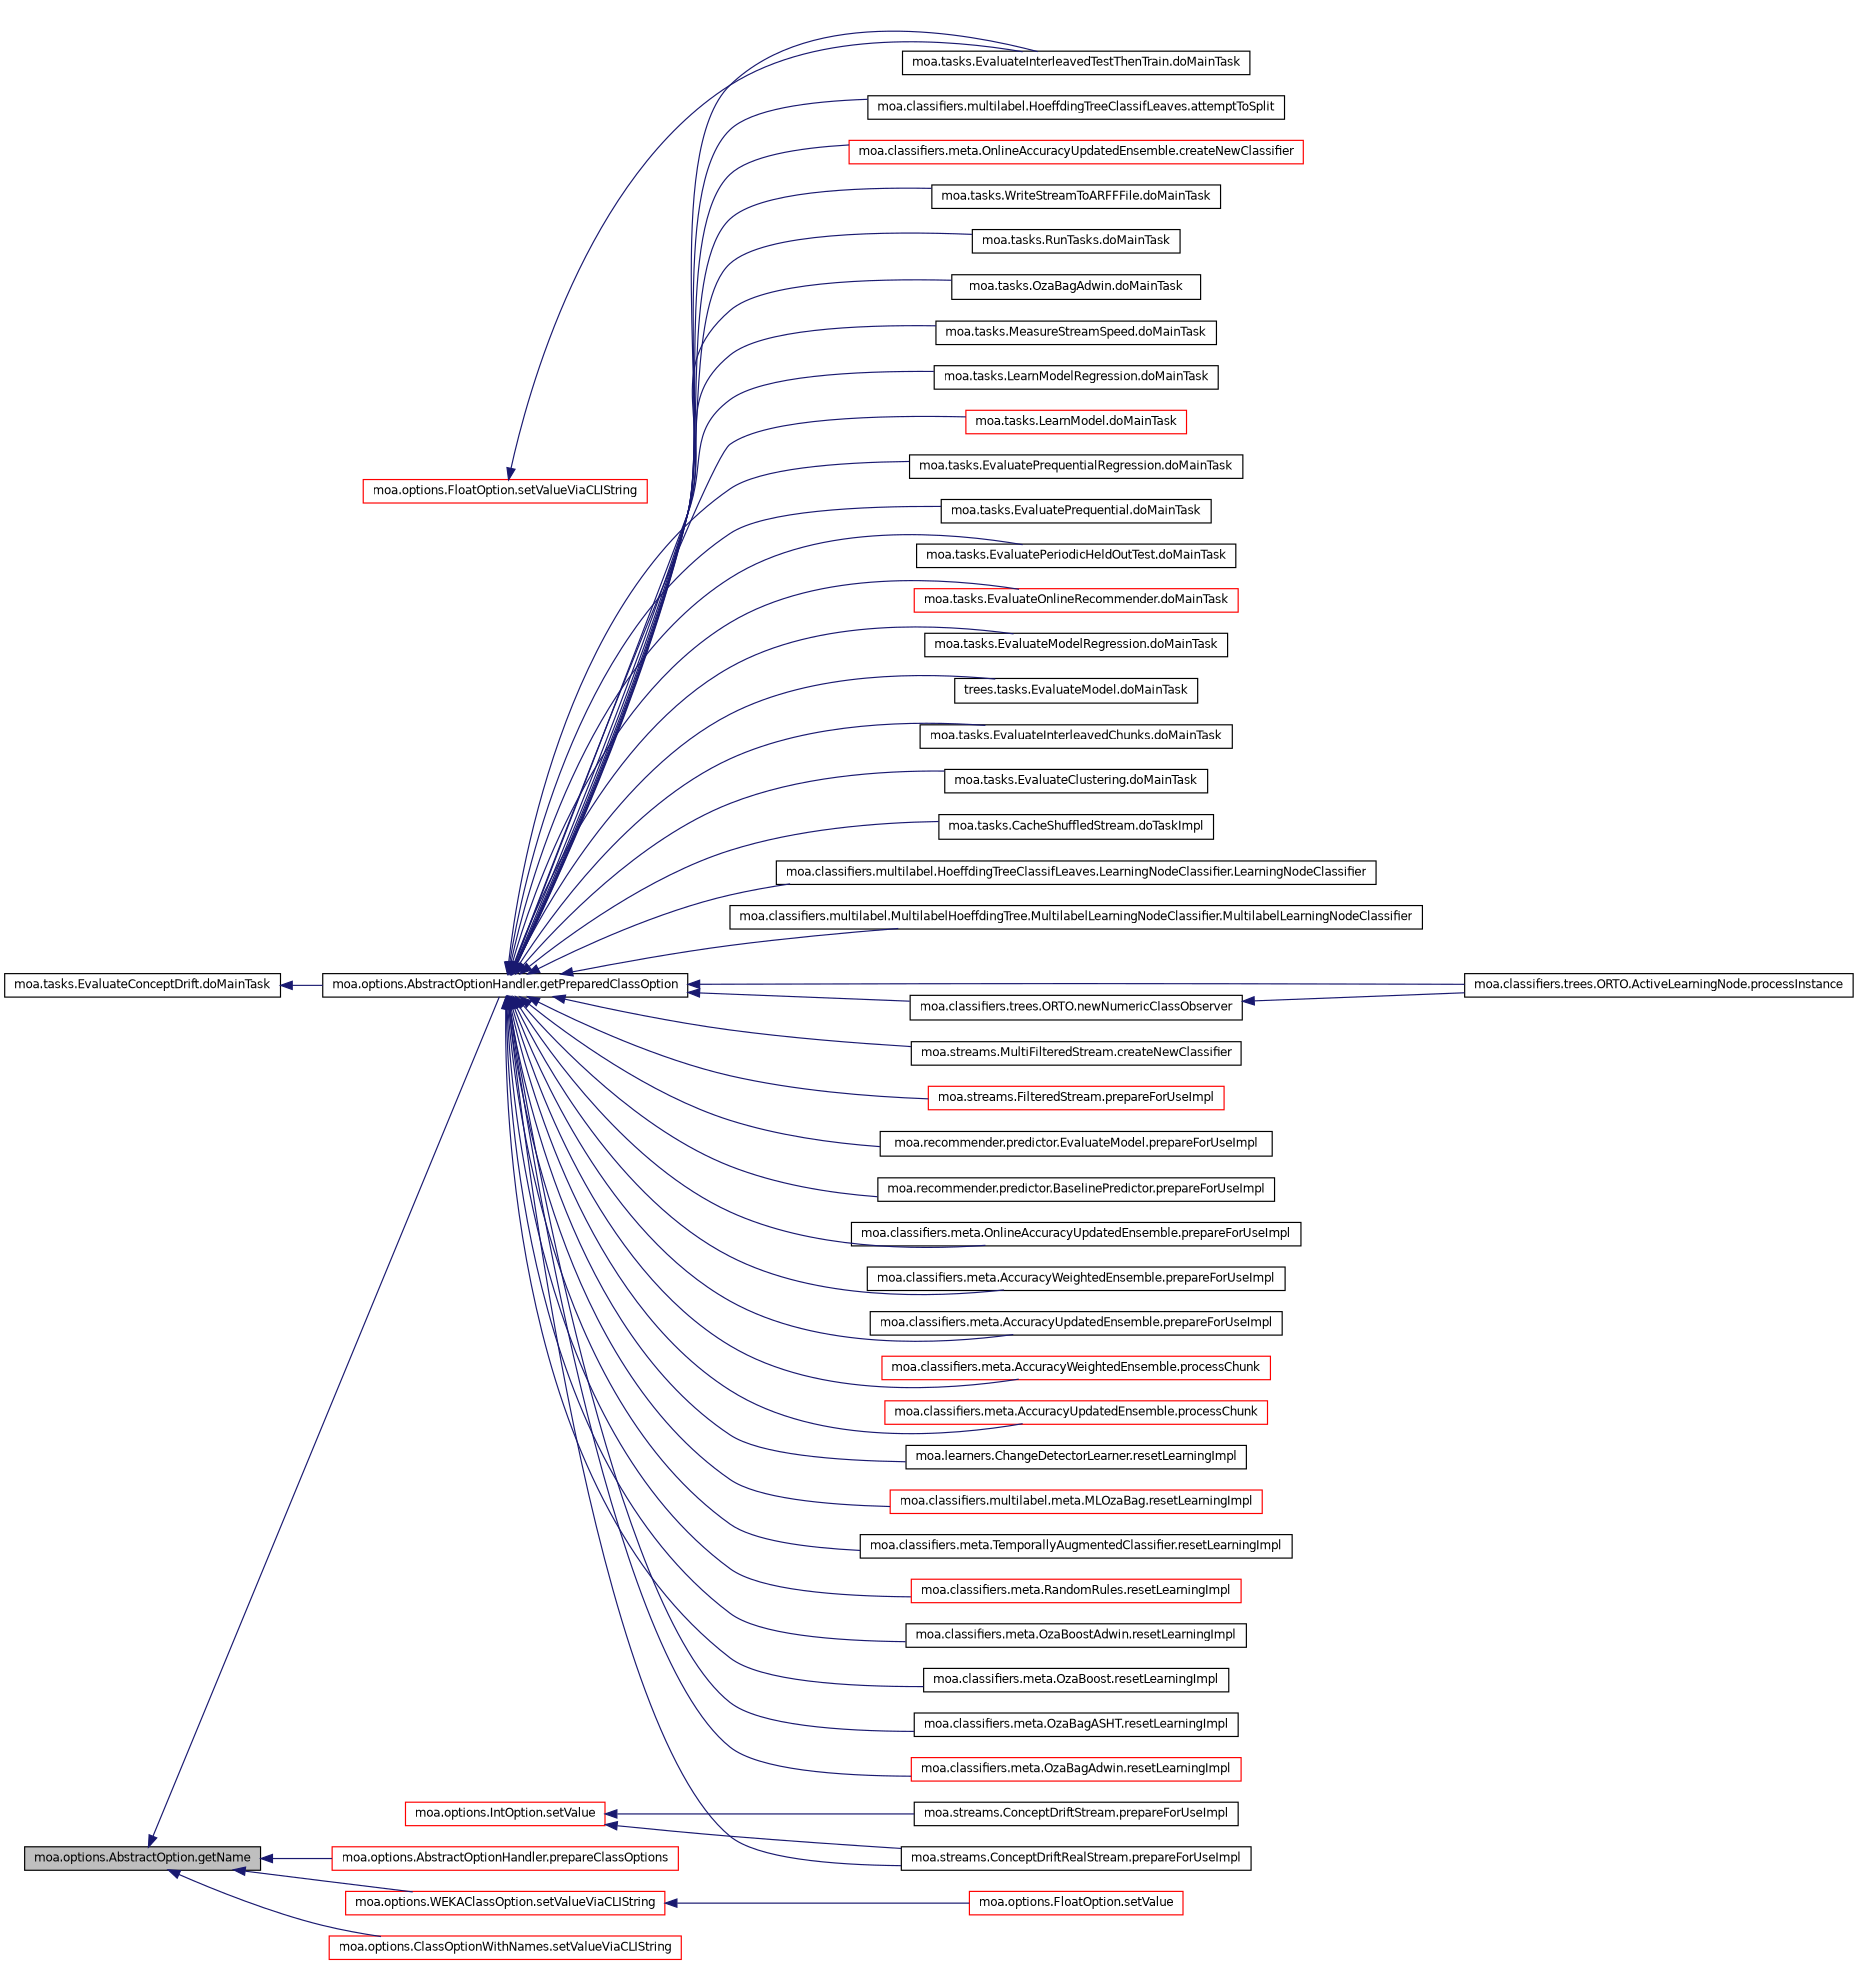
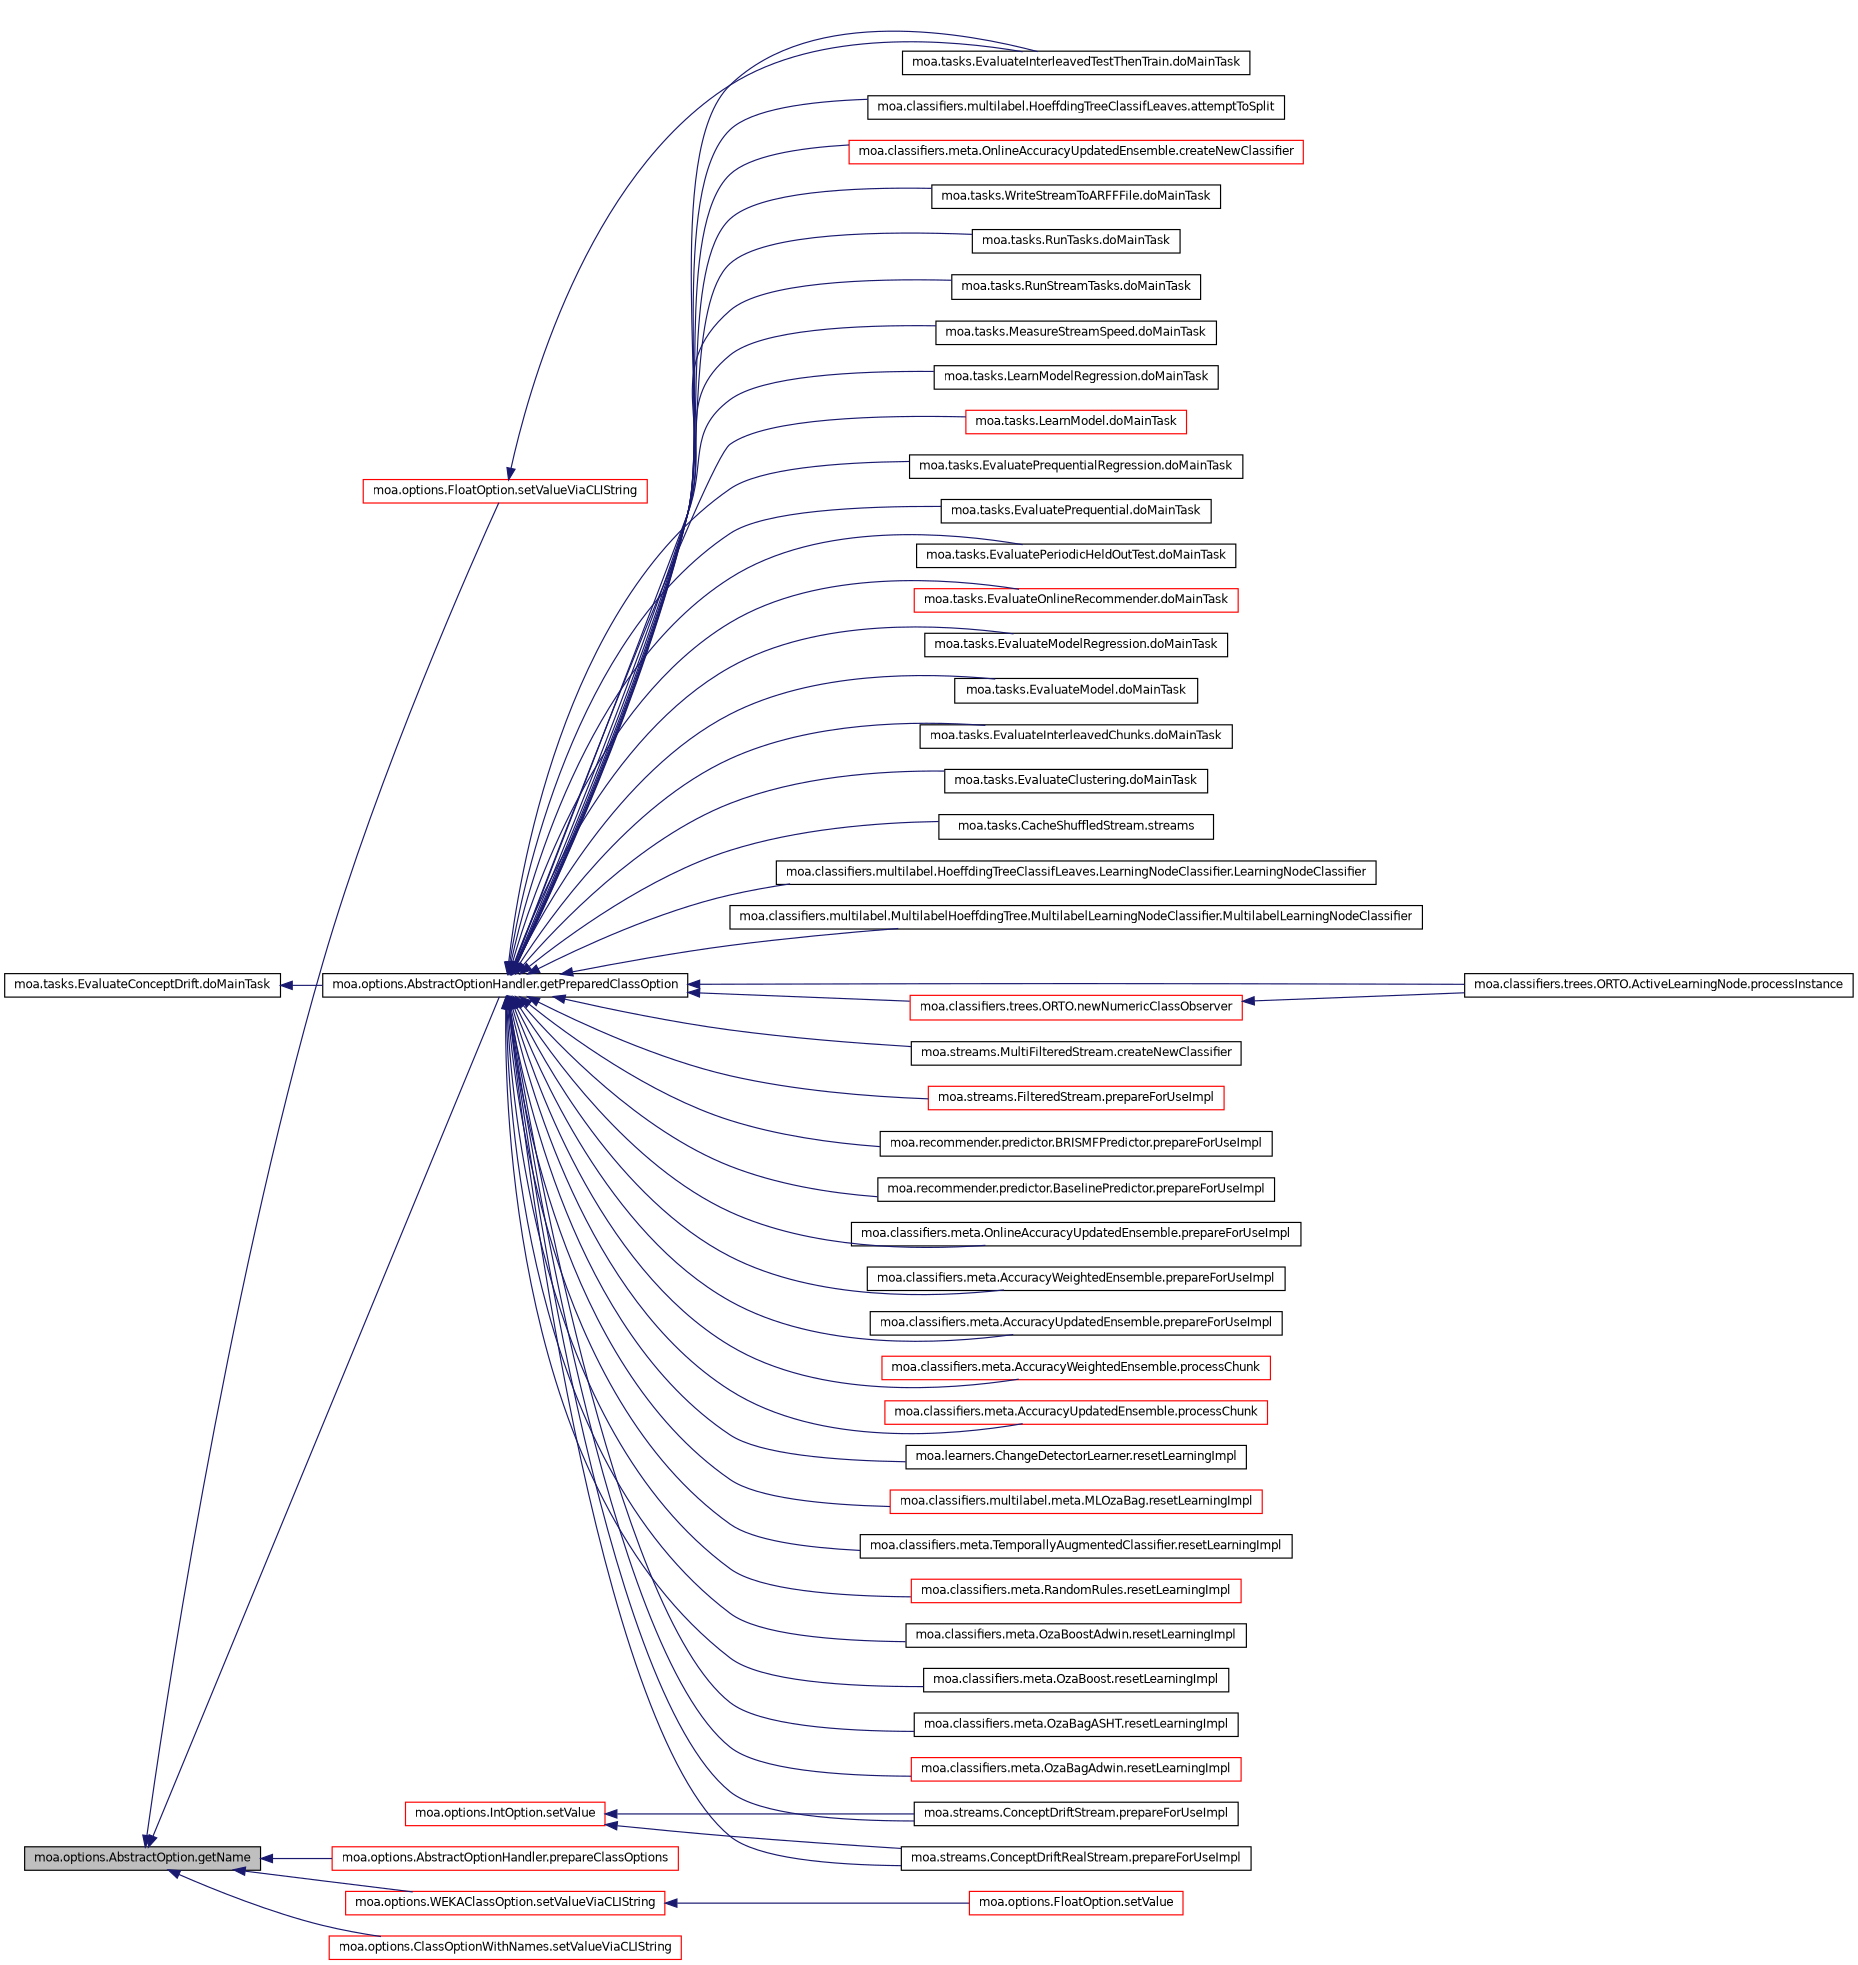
(1076, 287) -> (1076, 287)
(1076, 691) -> (1076, 691)
(1076, 827) -> (1076, 827)
(1076, 1008) -> (1076, 1008)
(1076, 1144) -> (1076, 1144)
none -> (273, 1155)
none -> (608, 1530)
